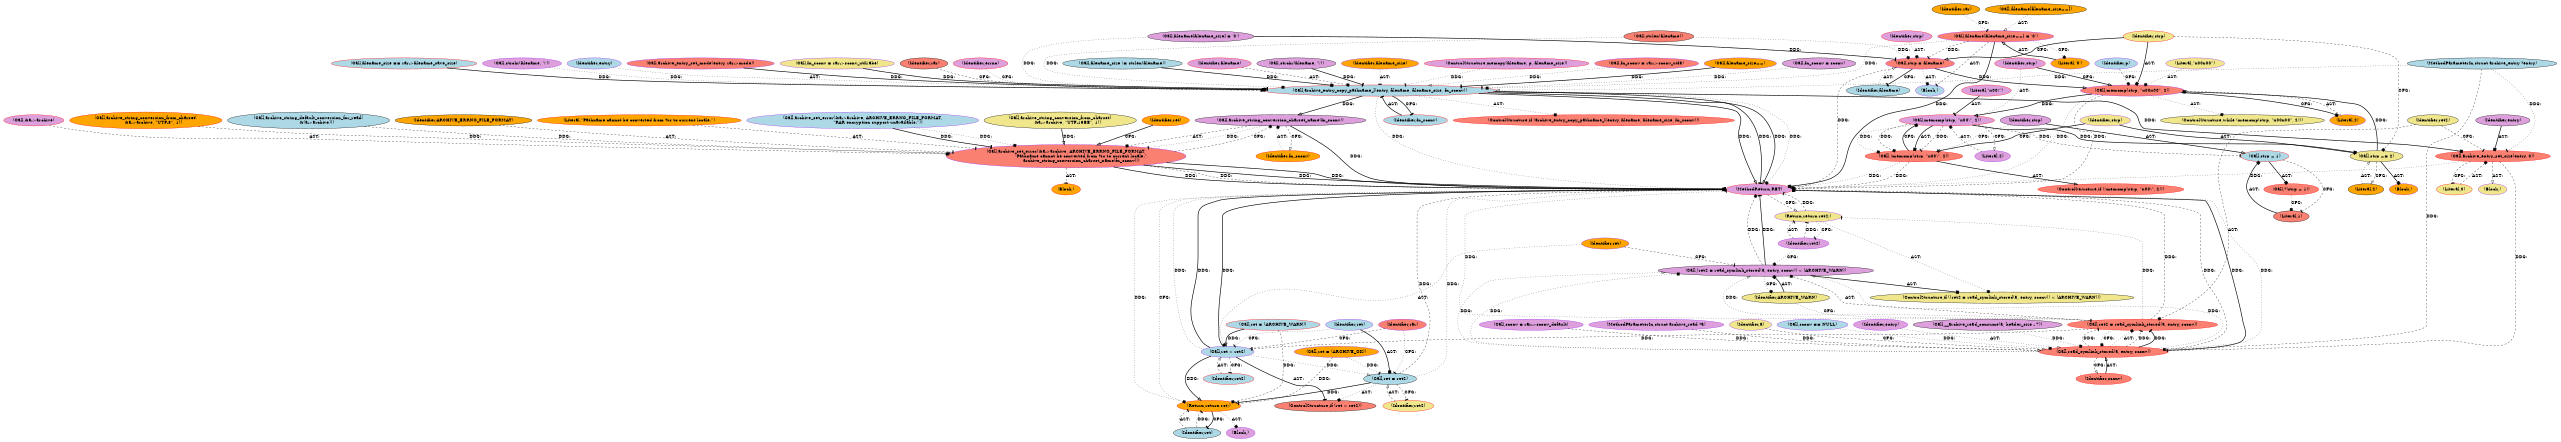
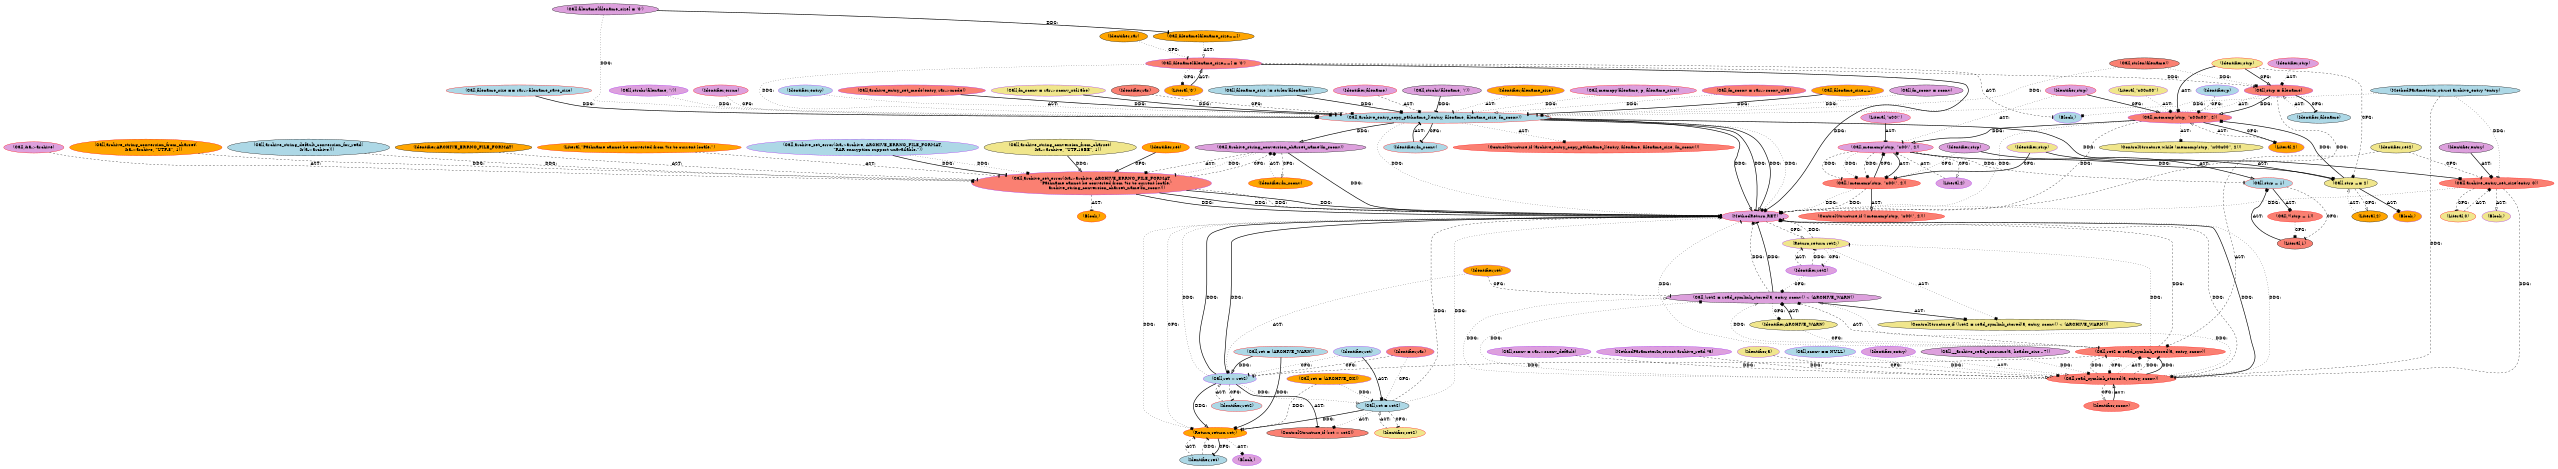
(1575, 41) -> (912, 18)
(1507, 63) -> (1633, 91)
(1281, 384) -> (1272, 401)
